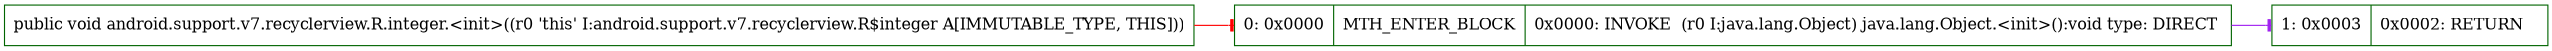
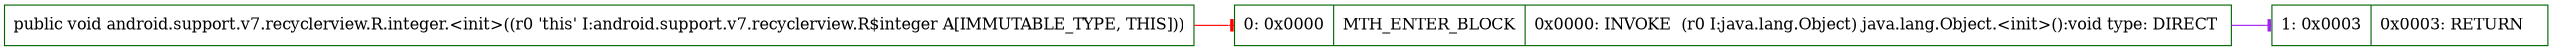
(2459, 25) -> (2459, 25)
